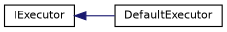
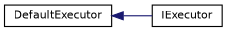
(100, 16) -> (138, 16)
